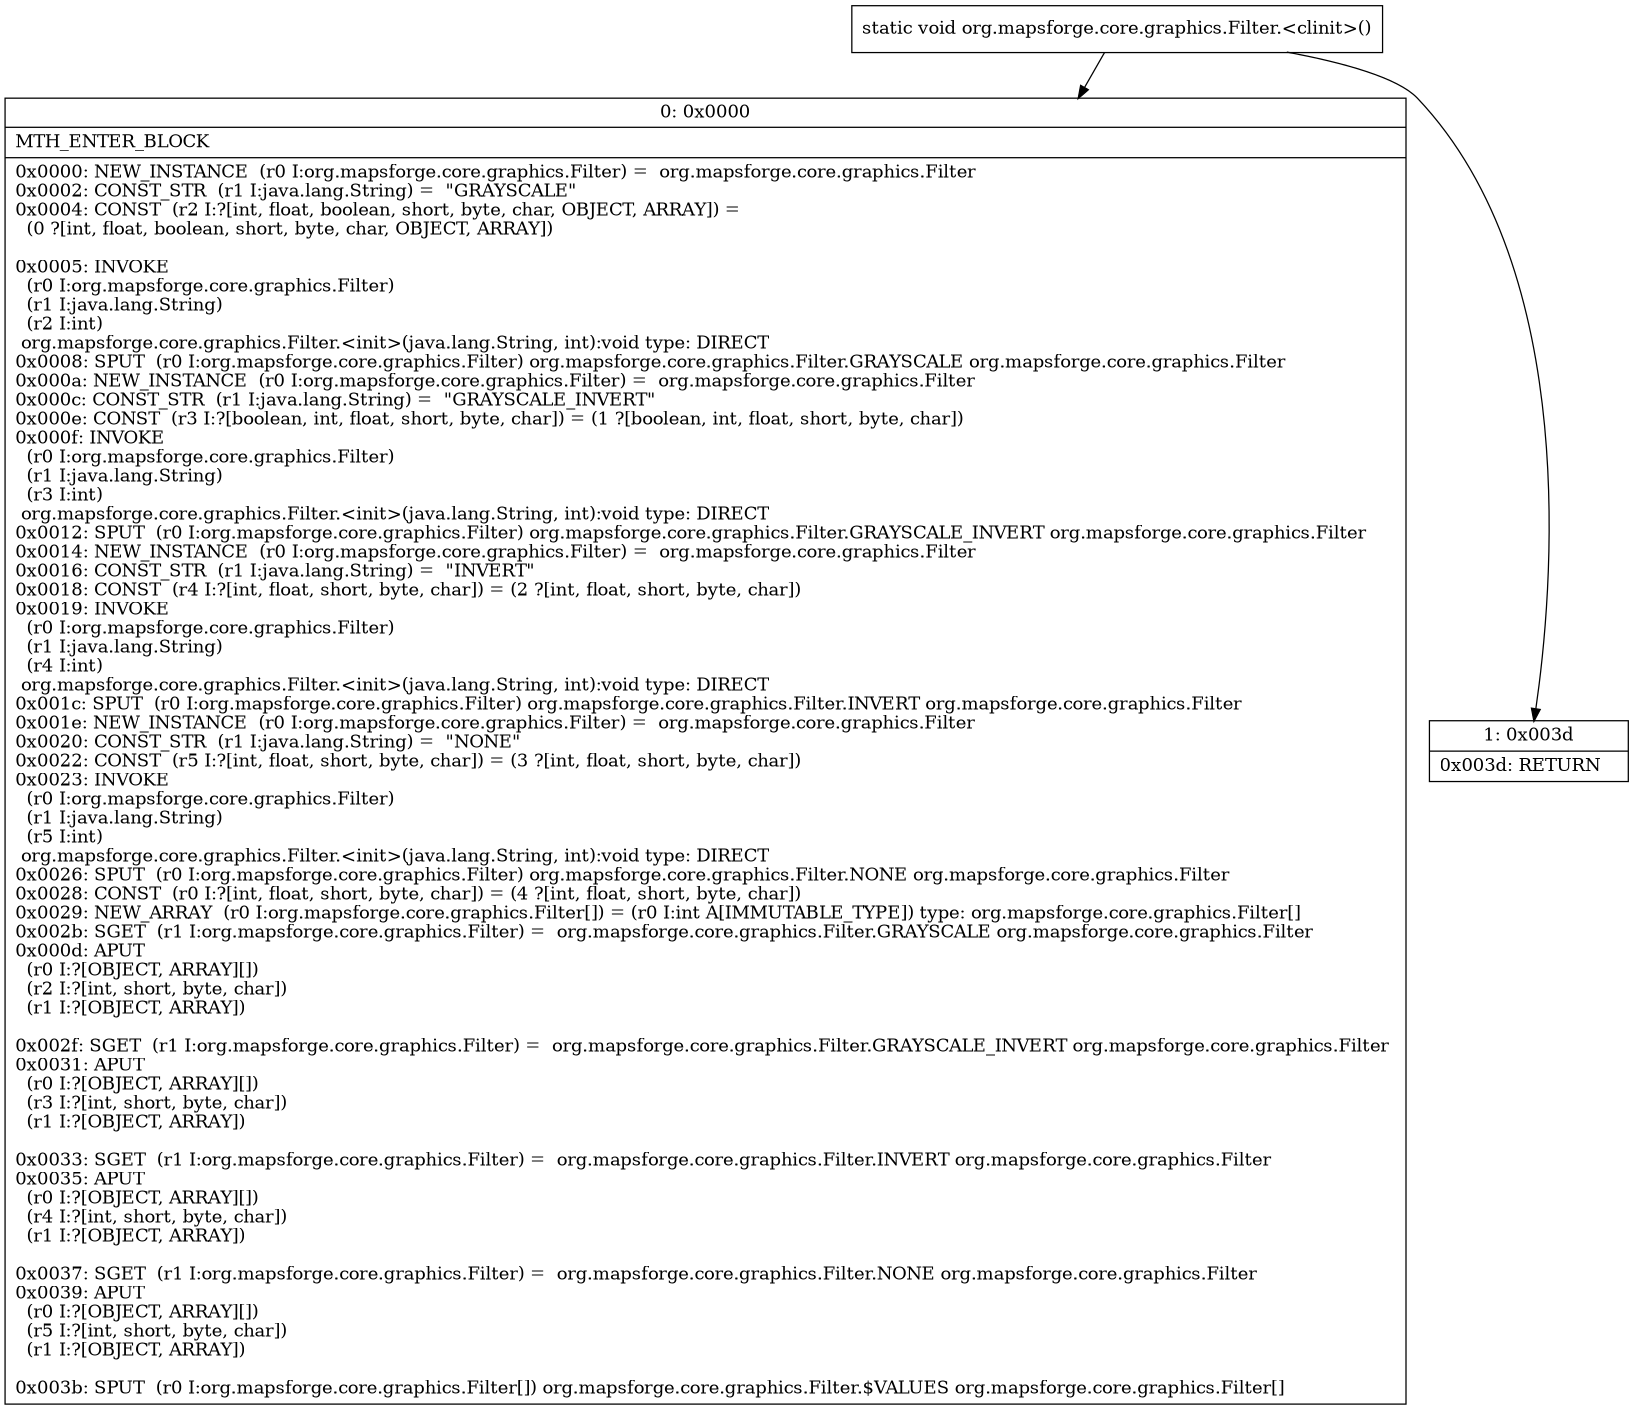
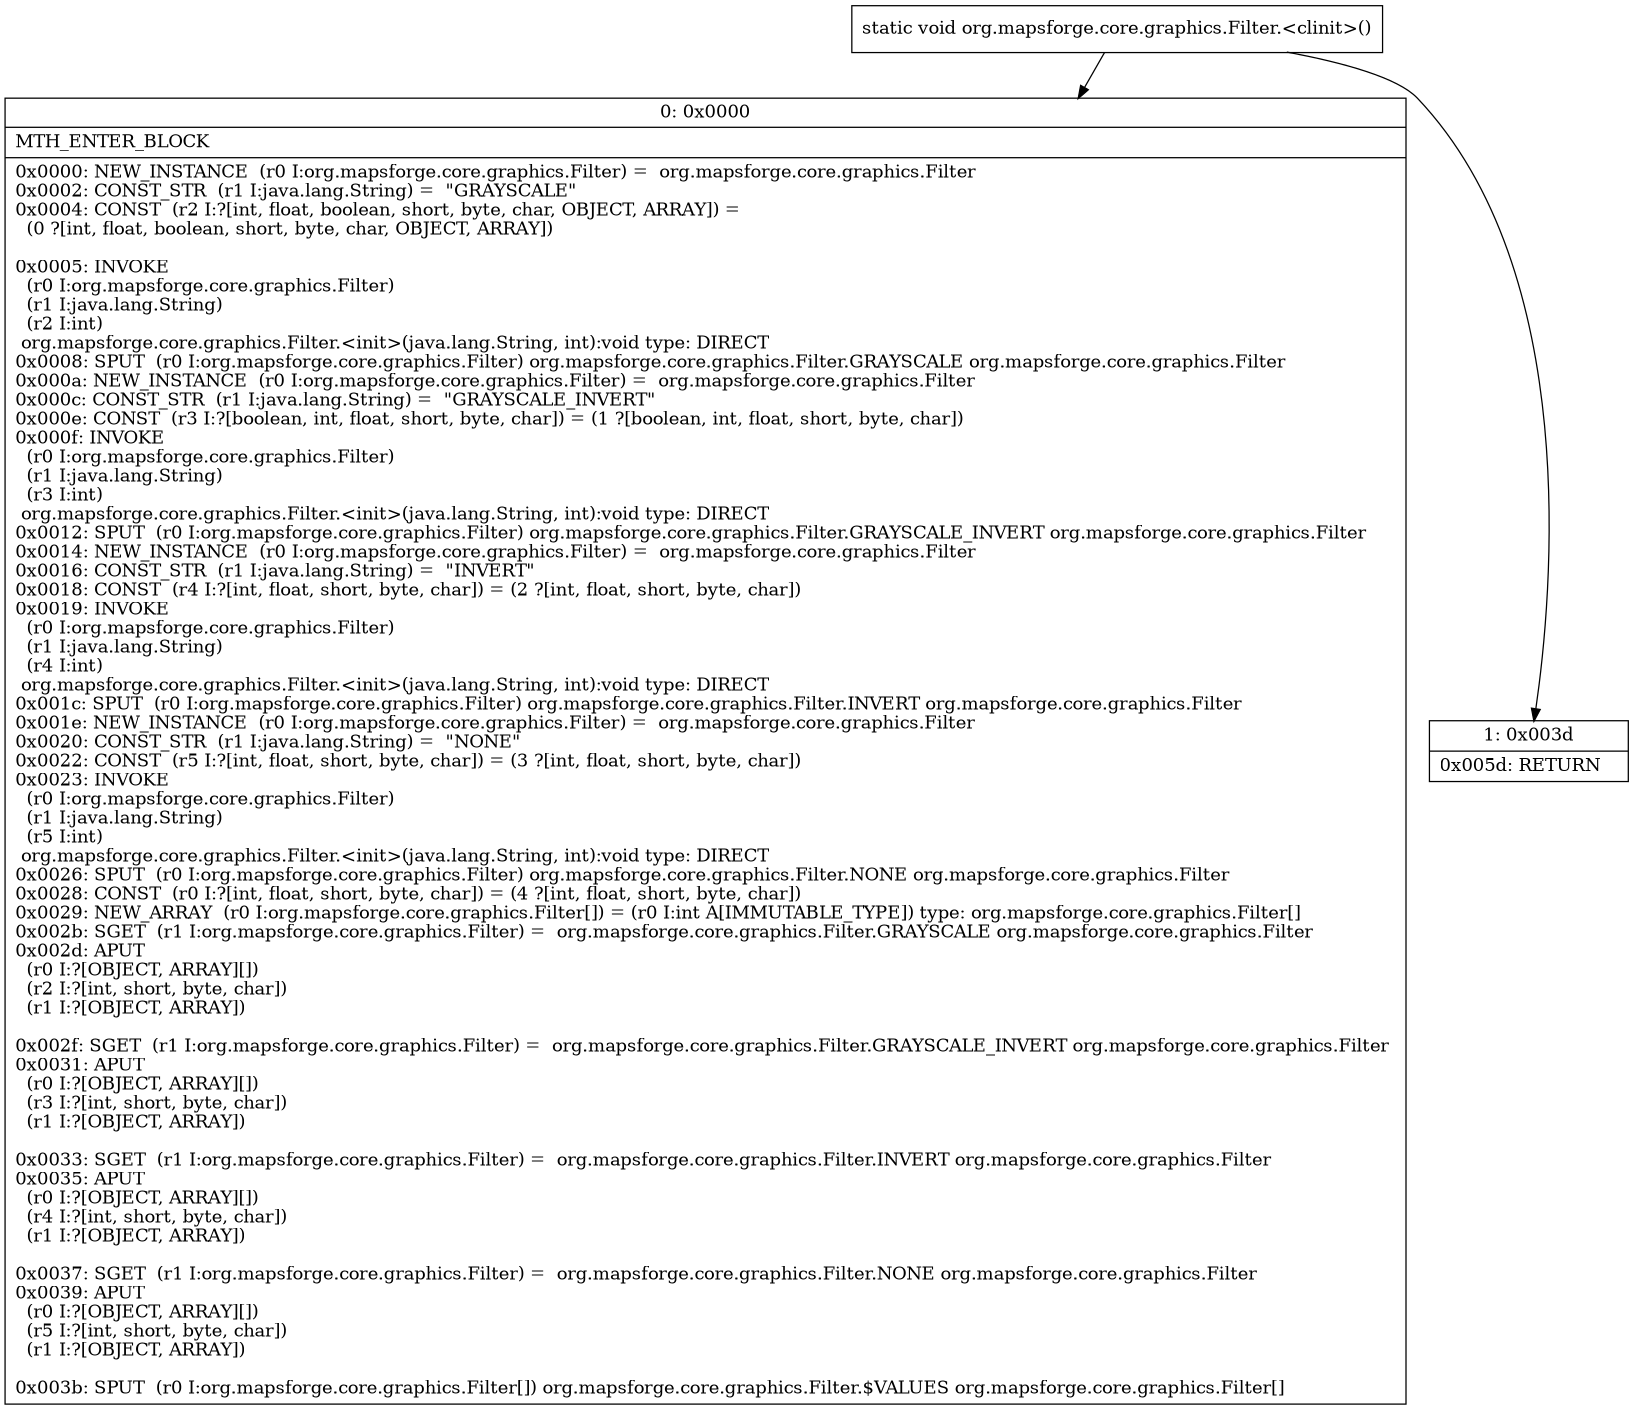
(1529, 766) -> (1529, 766)
(86, 951) -> (86, 951)
